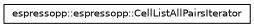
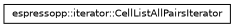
(127, 14) -> (117, 14)
